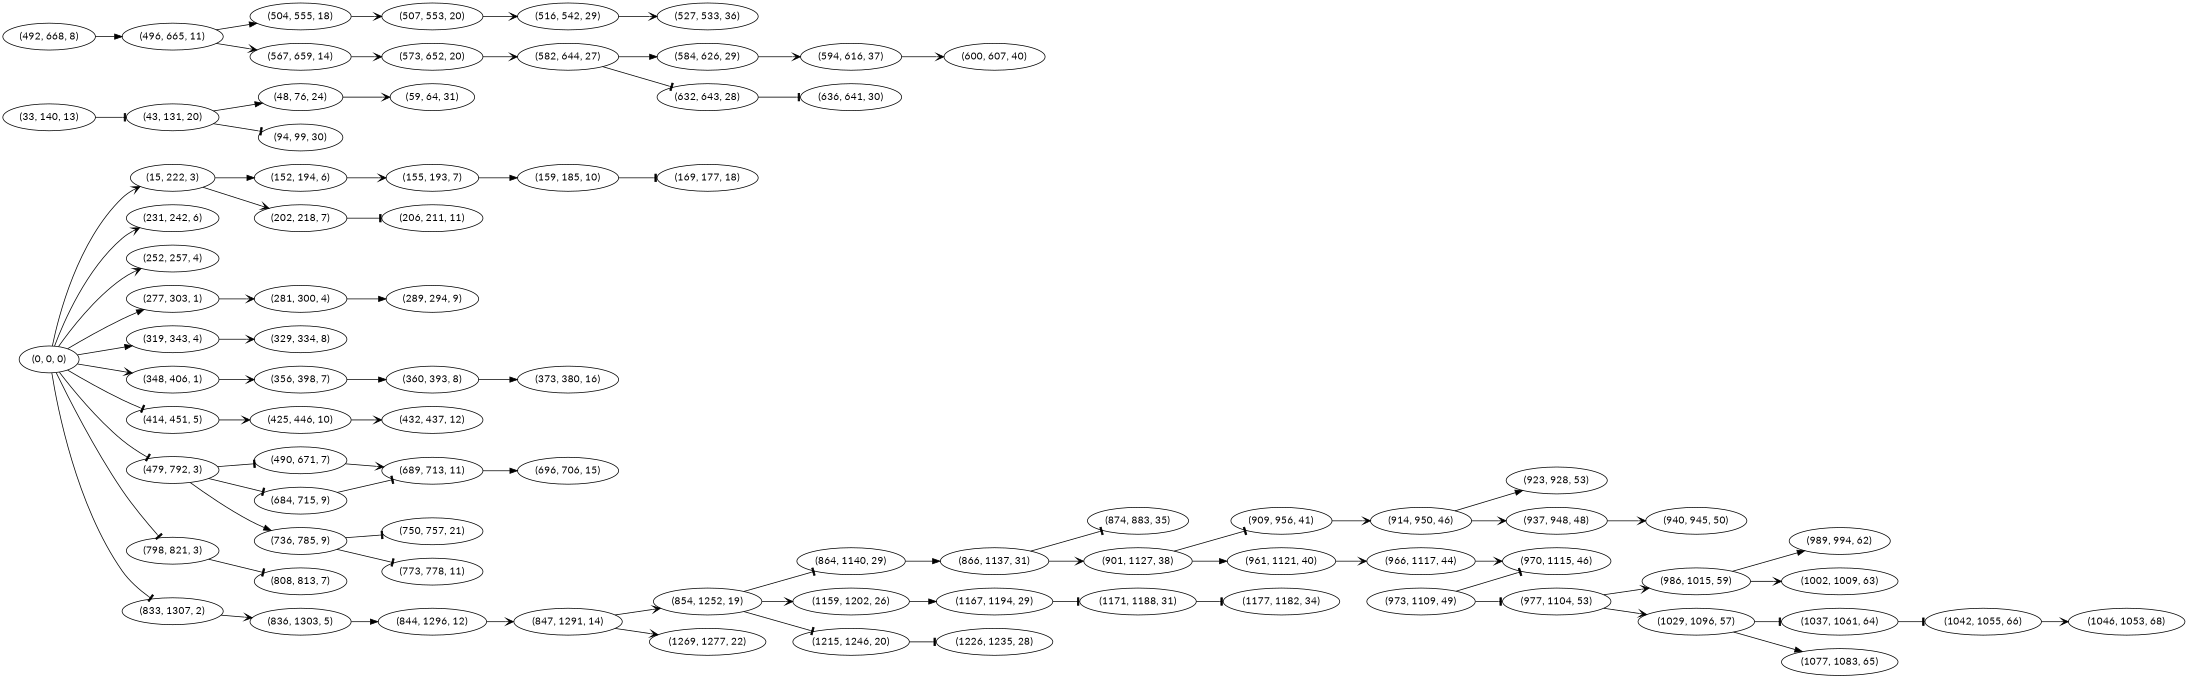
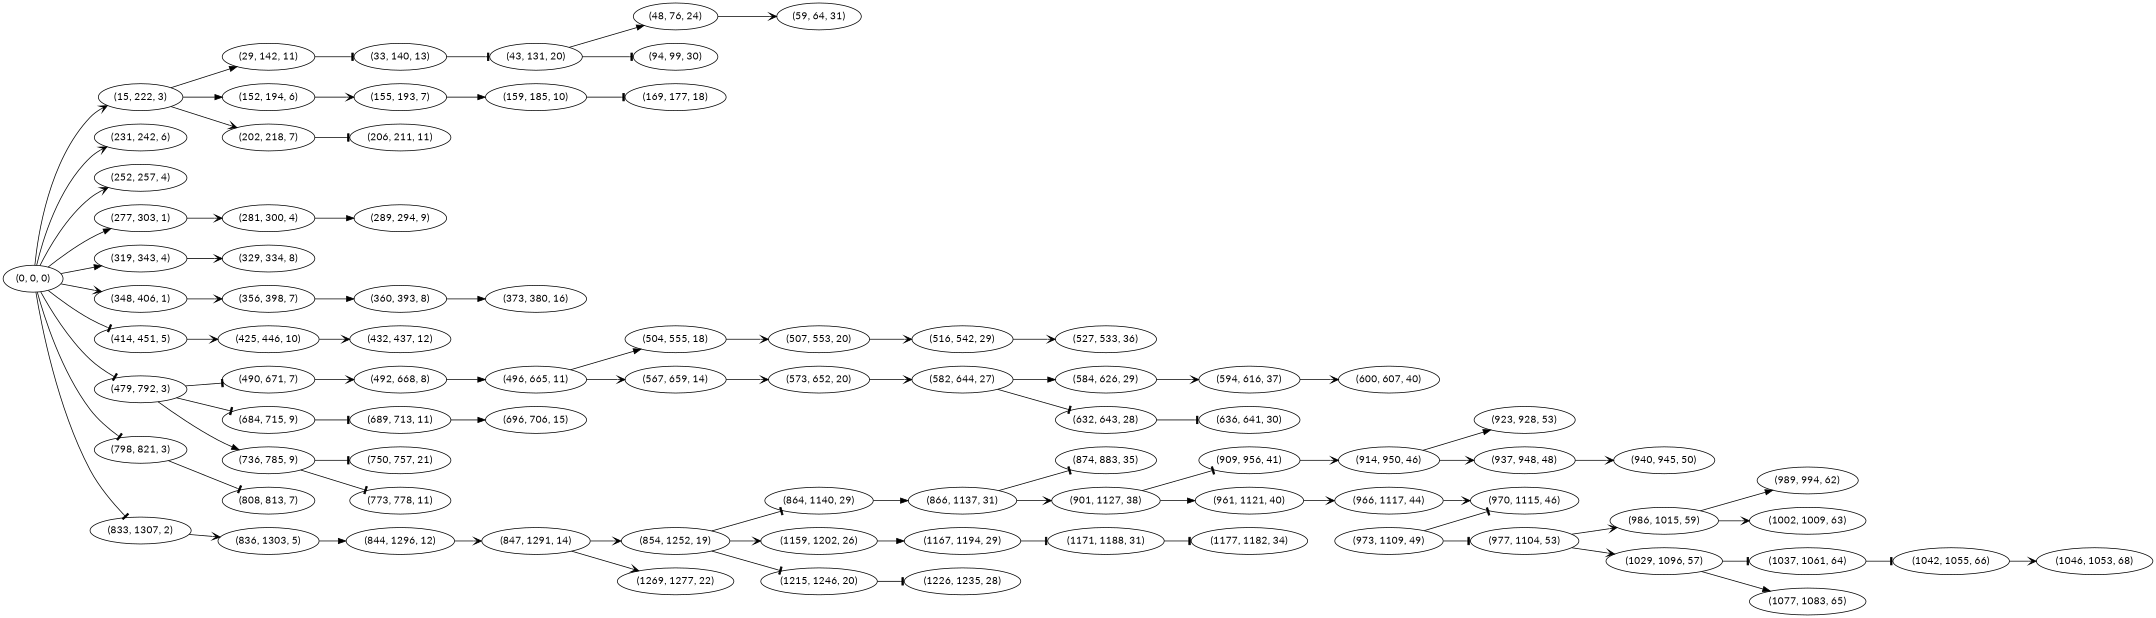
none -> (269, 57)
(361, 465) -> (331, 380)
